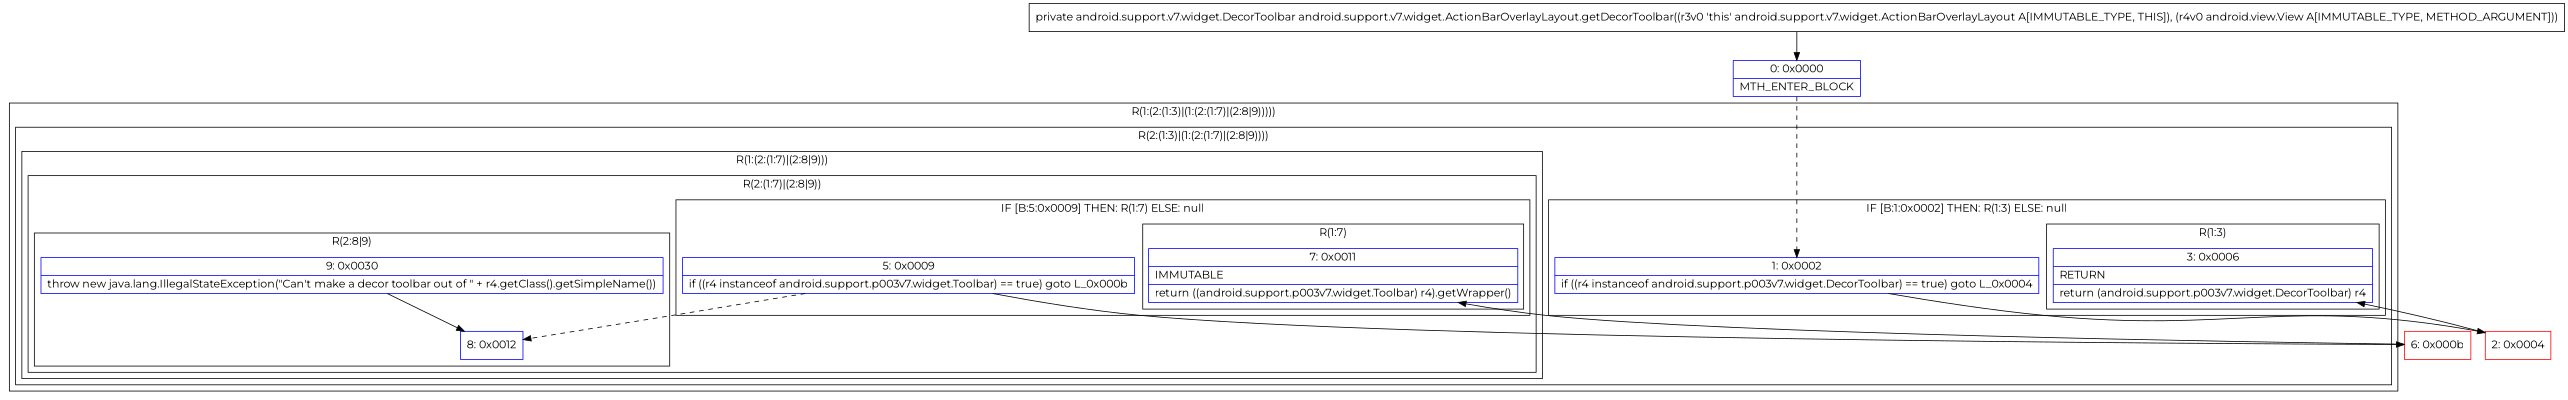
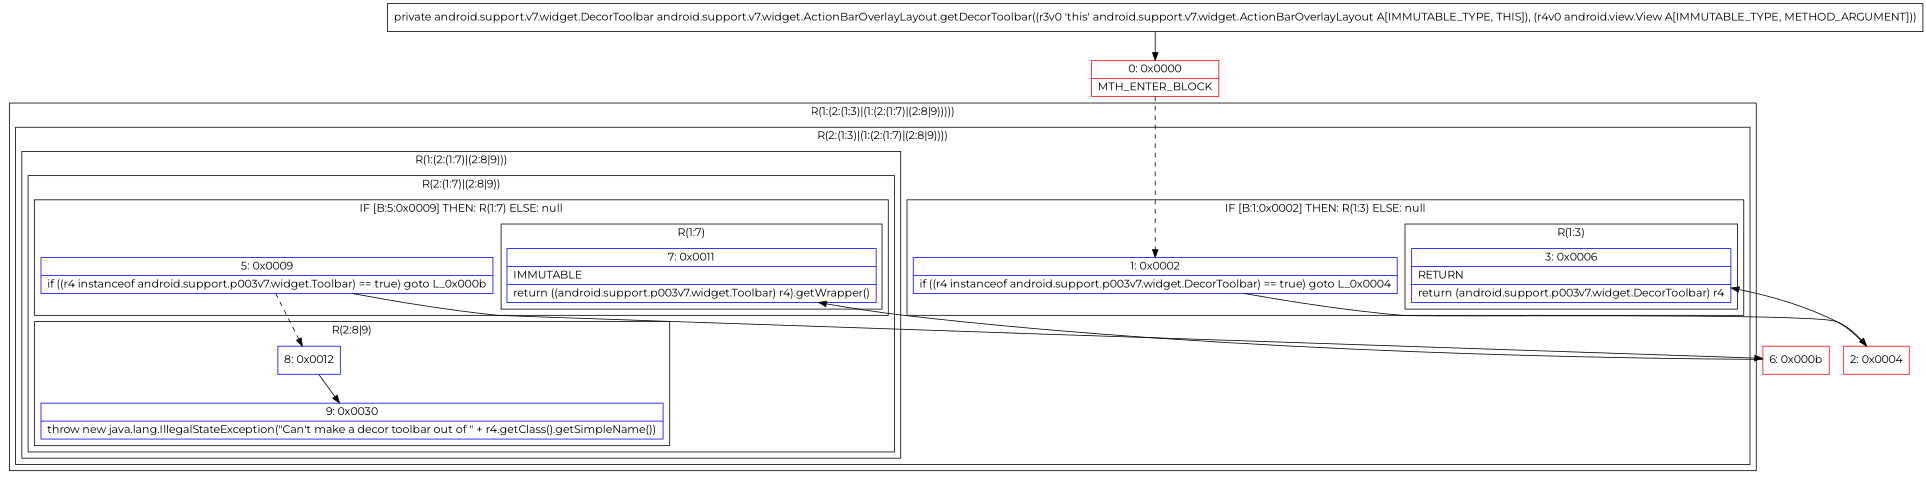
(1797, 78) -> (1155, 78)
(422, 311) -> (327, 386)
